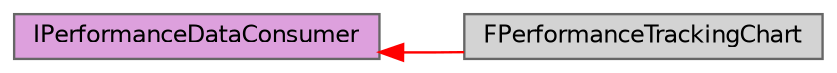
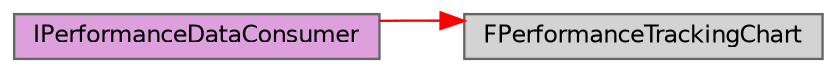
(434, 52) -> (410, 21)
